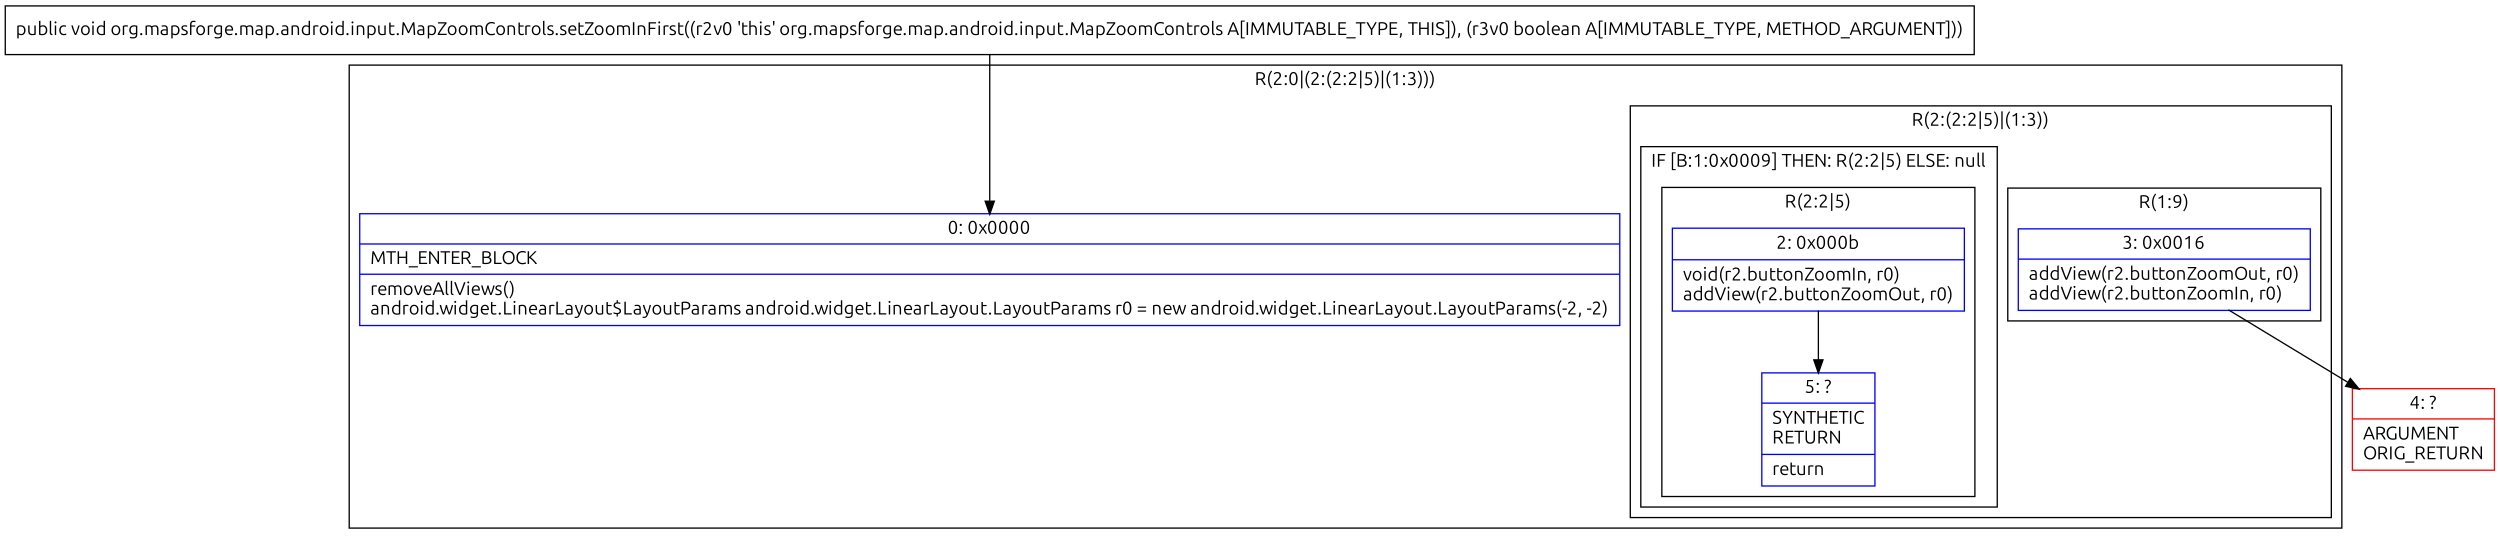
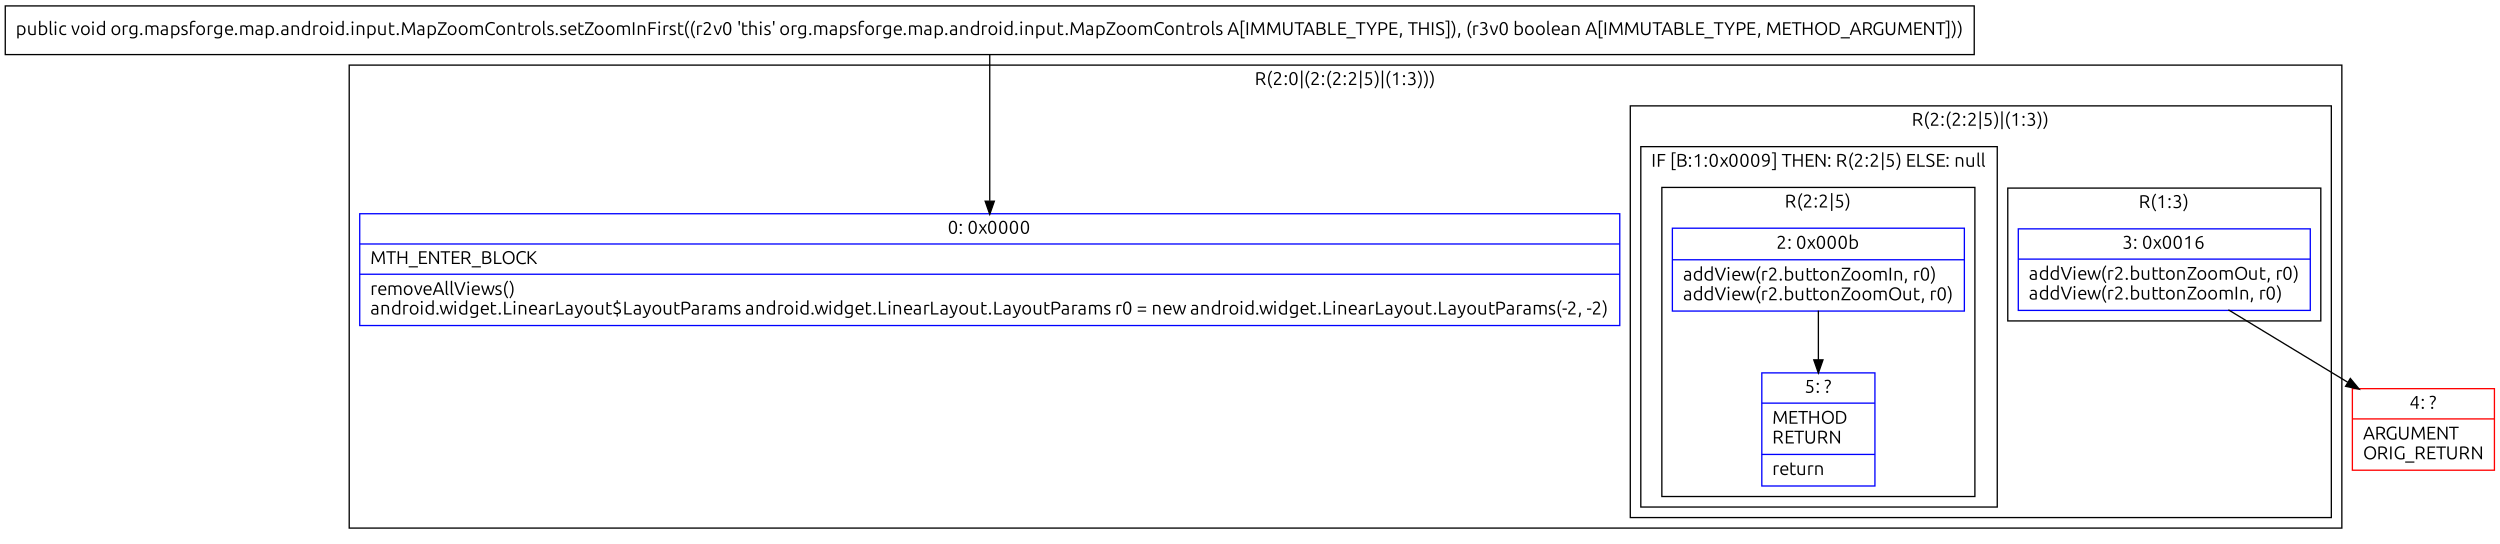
(2164, 203) -> (2164, 203)
(1792, 275) -> (1810, 275)
(1818, 418) -> (1810, 418)
